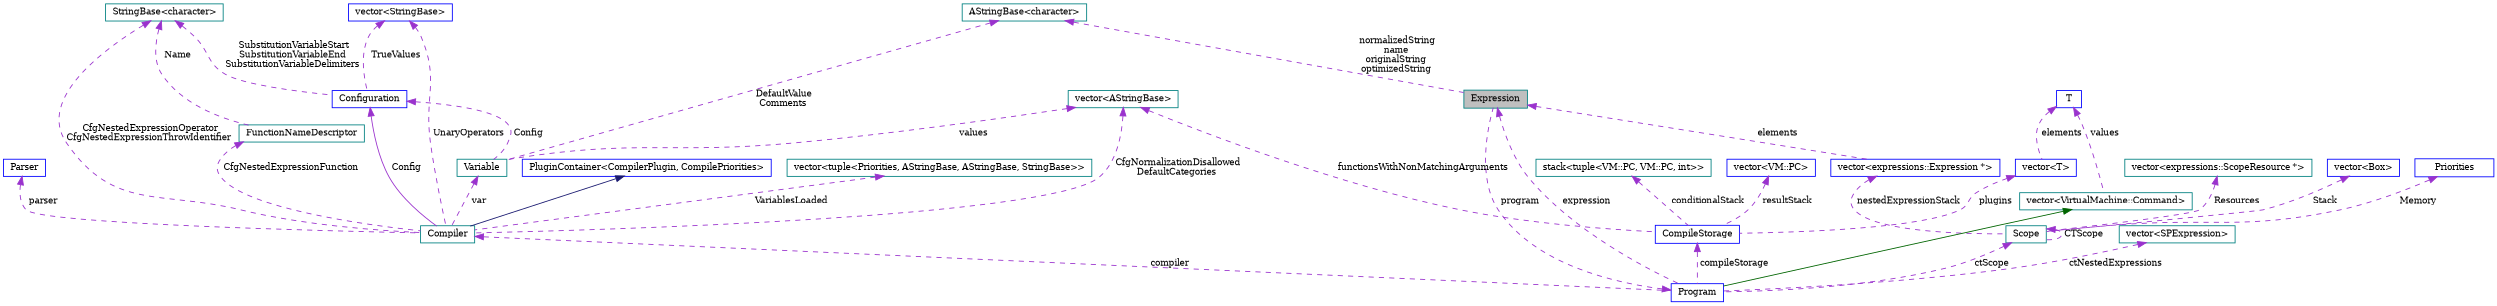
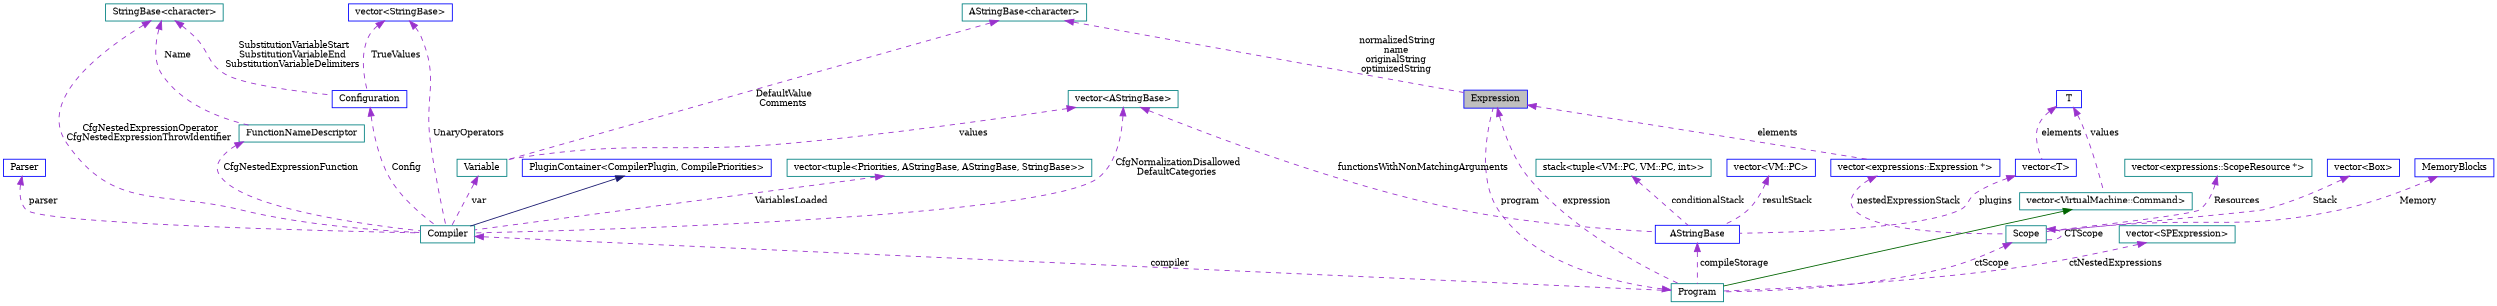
(1496, 99) -> (1496, 99)
(484, 112) -> none
(2454, 168) -> (2454, 168)
(390, 179) -> (390, 179)
(1697, 234) -> (1697, 234)
(1697, 293) -> (1697, 293)
